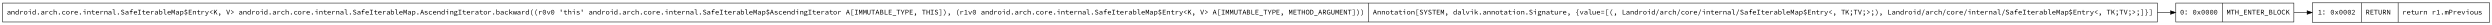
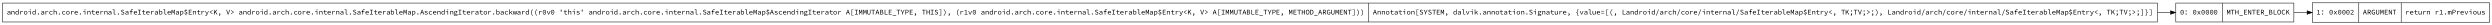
(2378, 12) -> (2380, 12)
